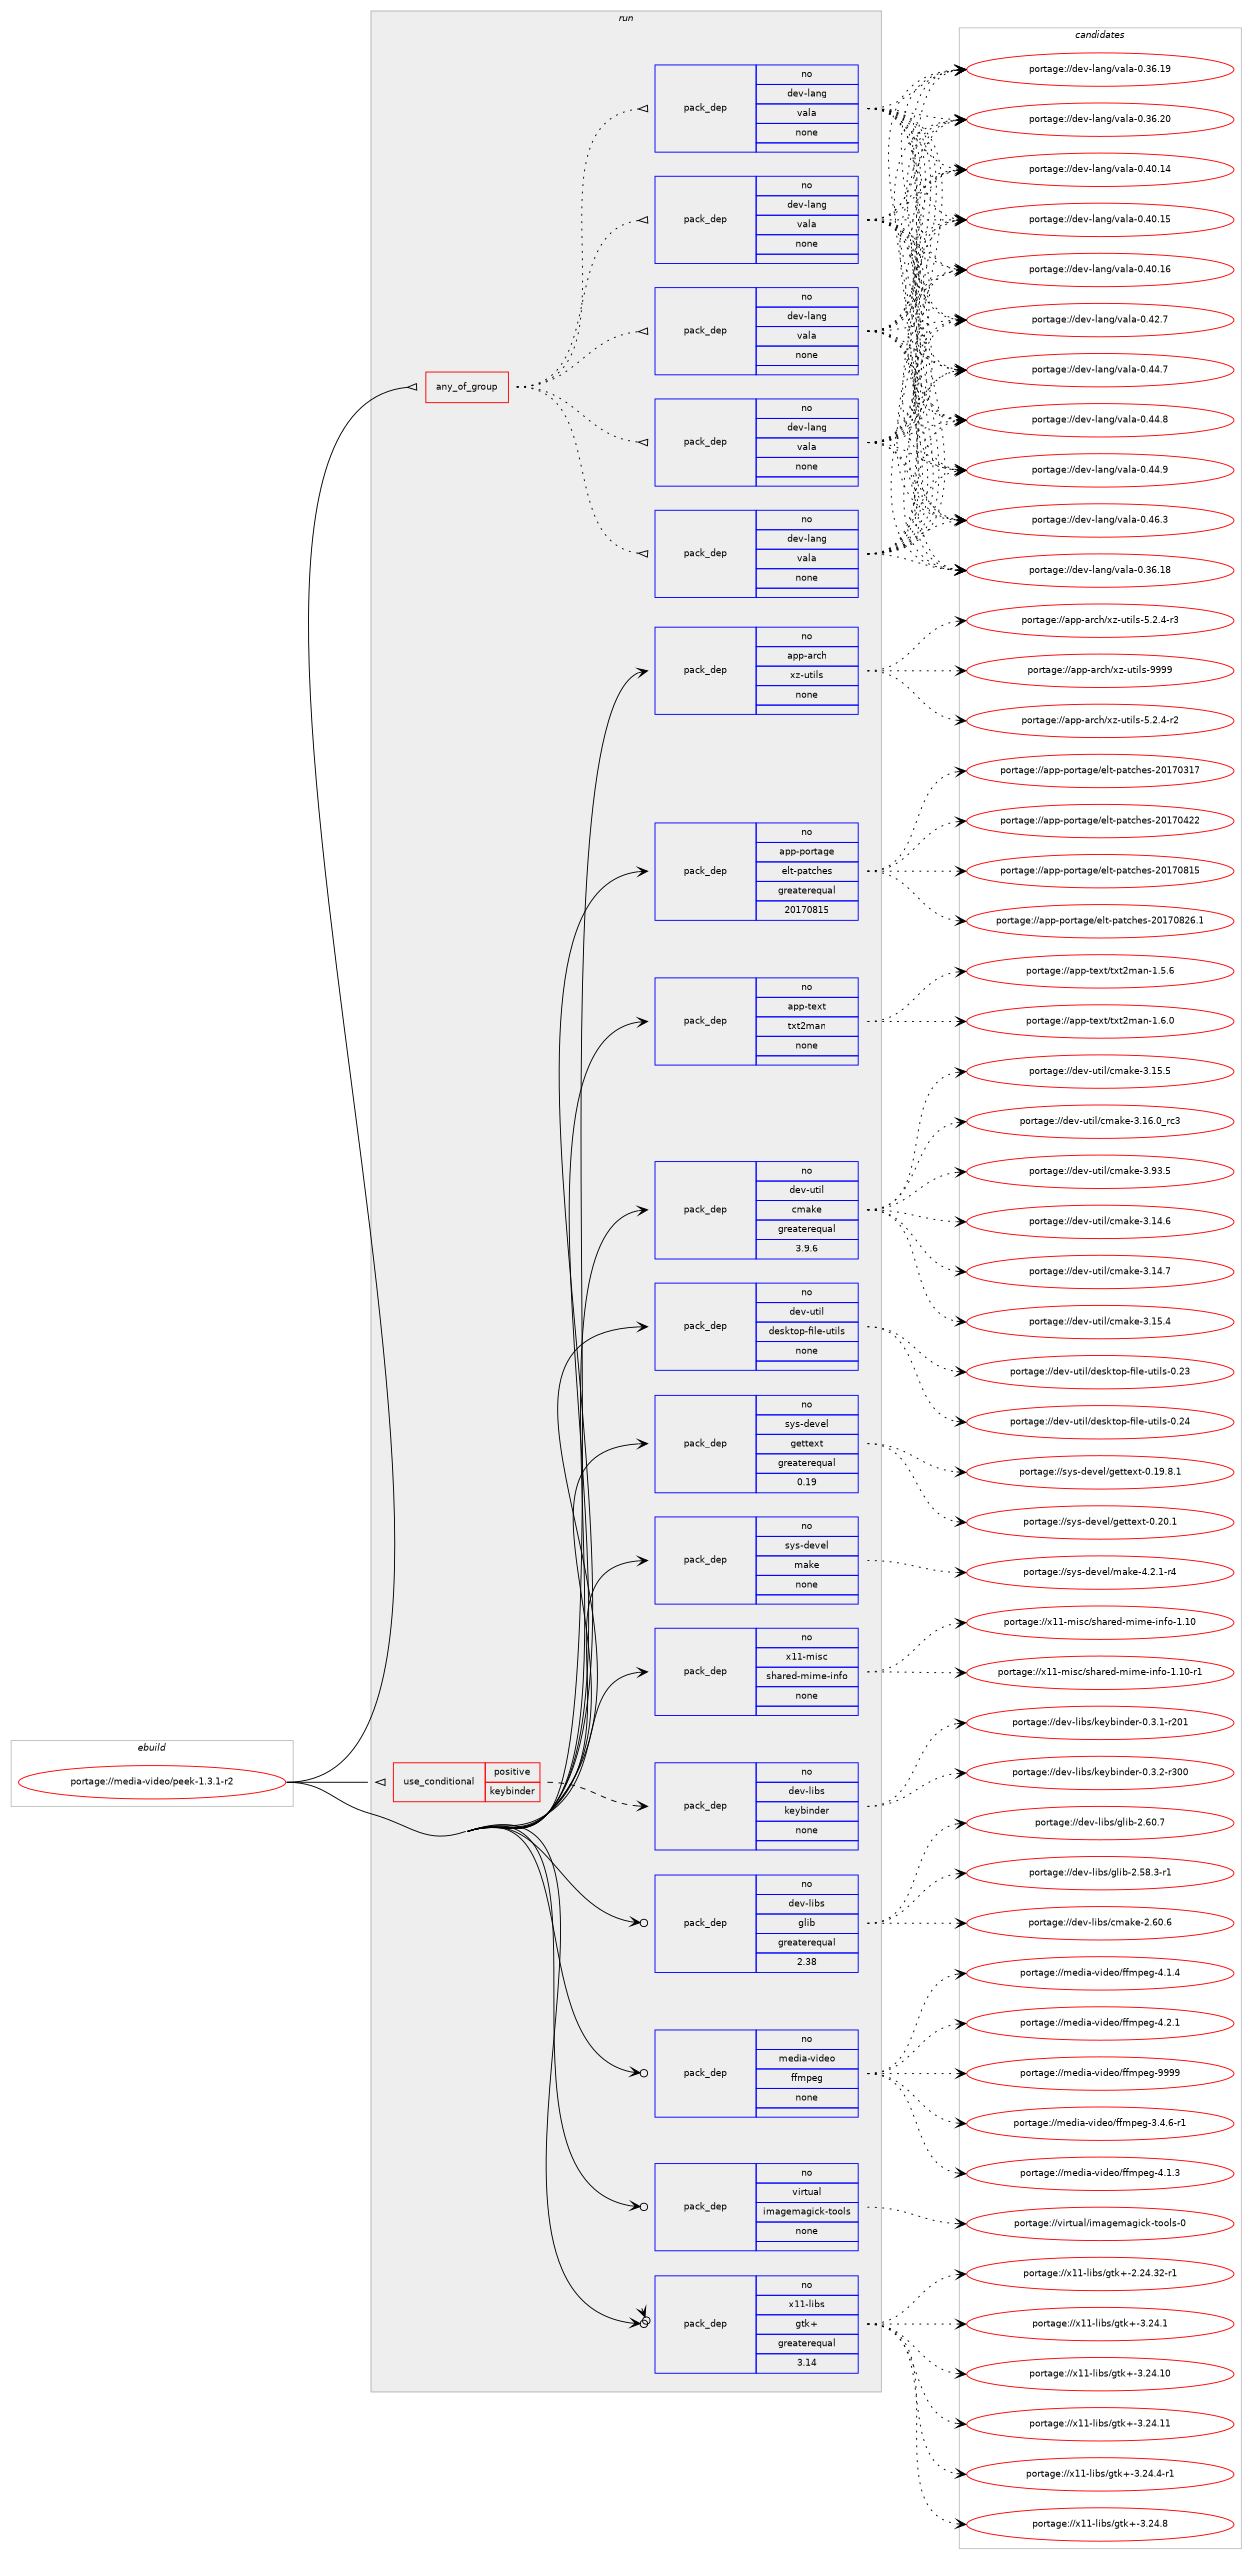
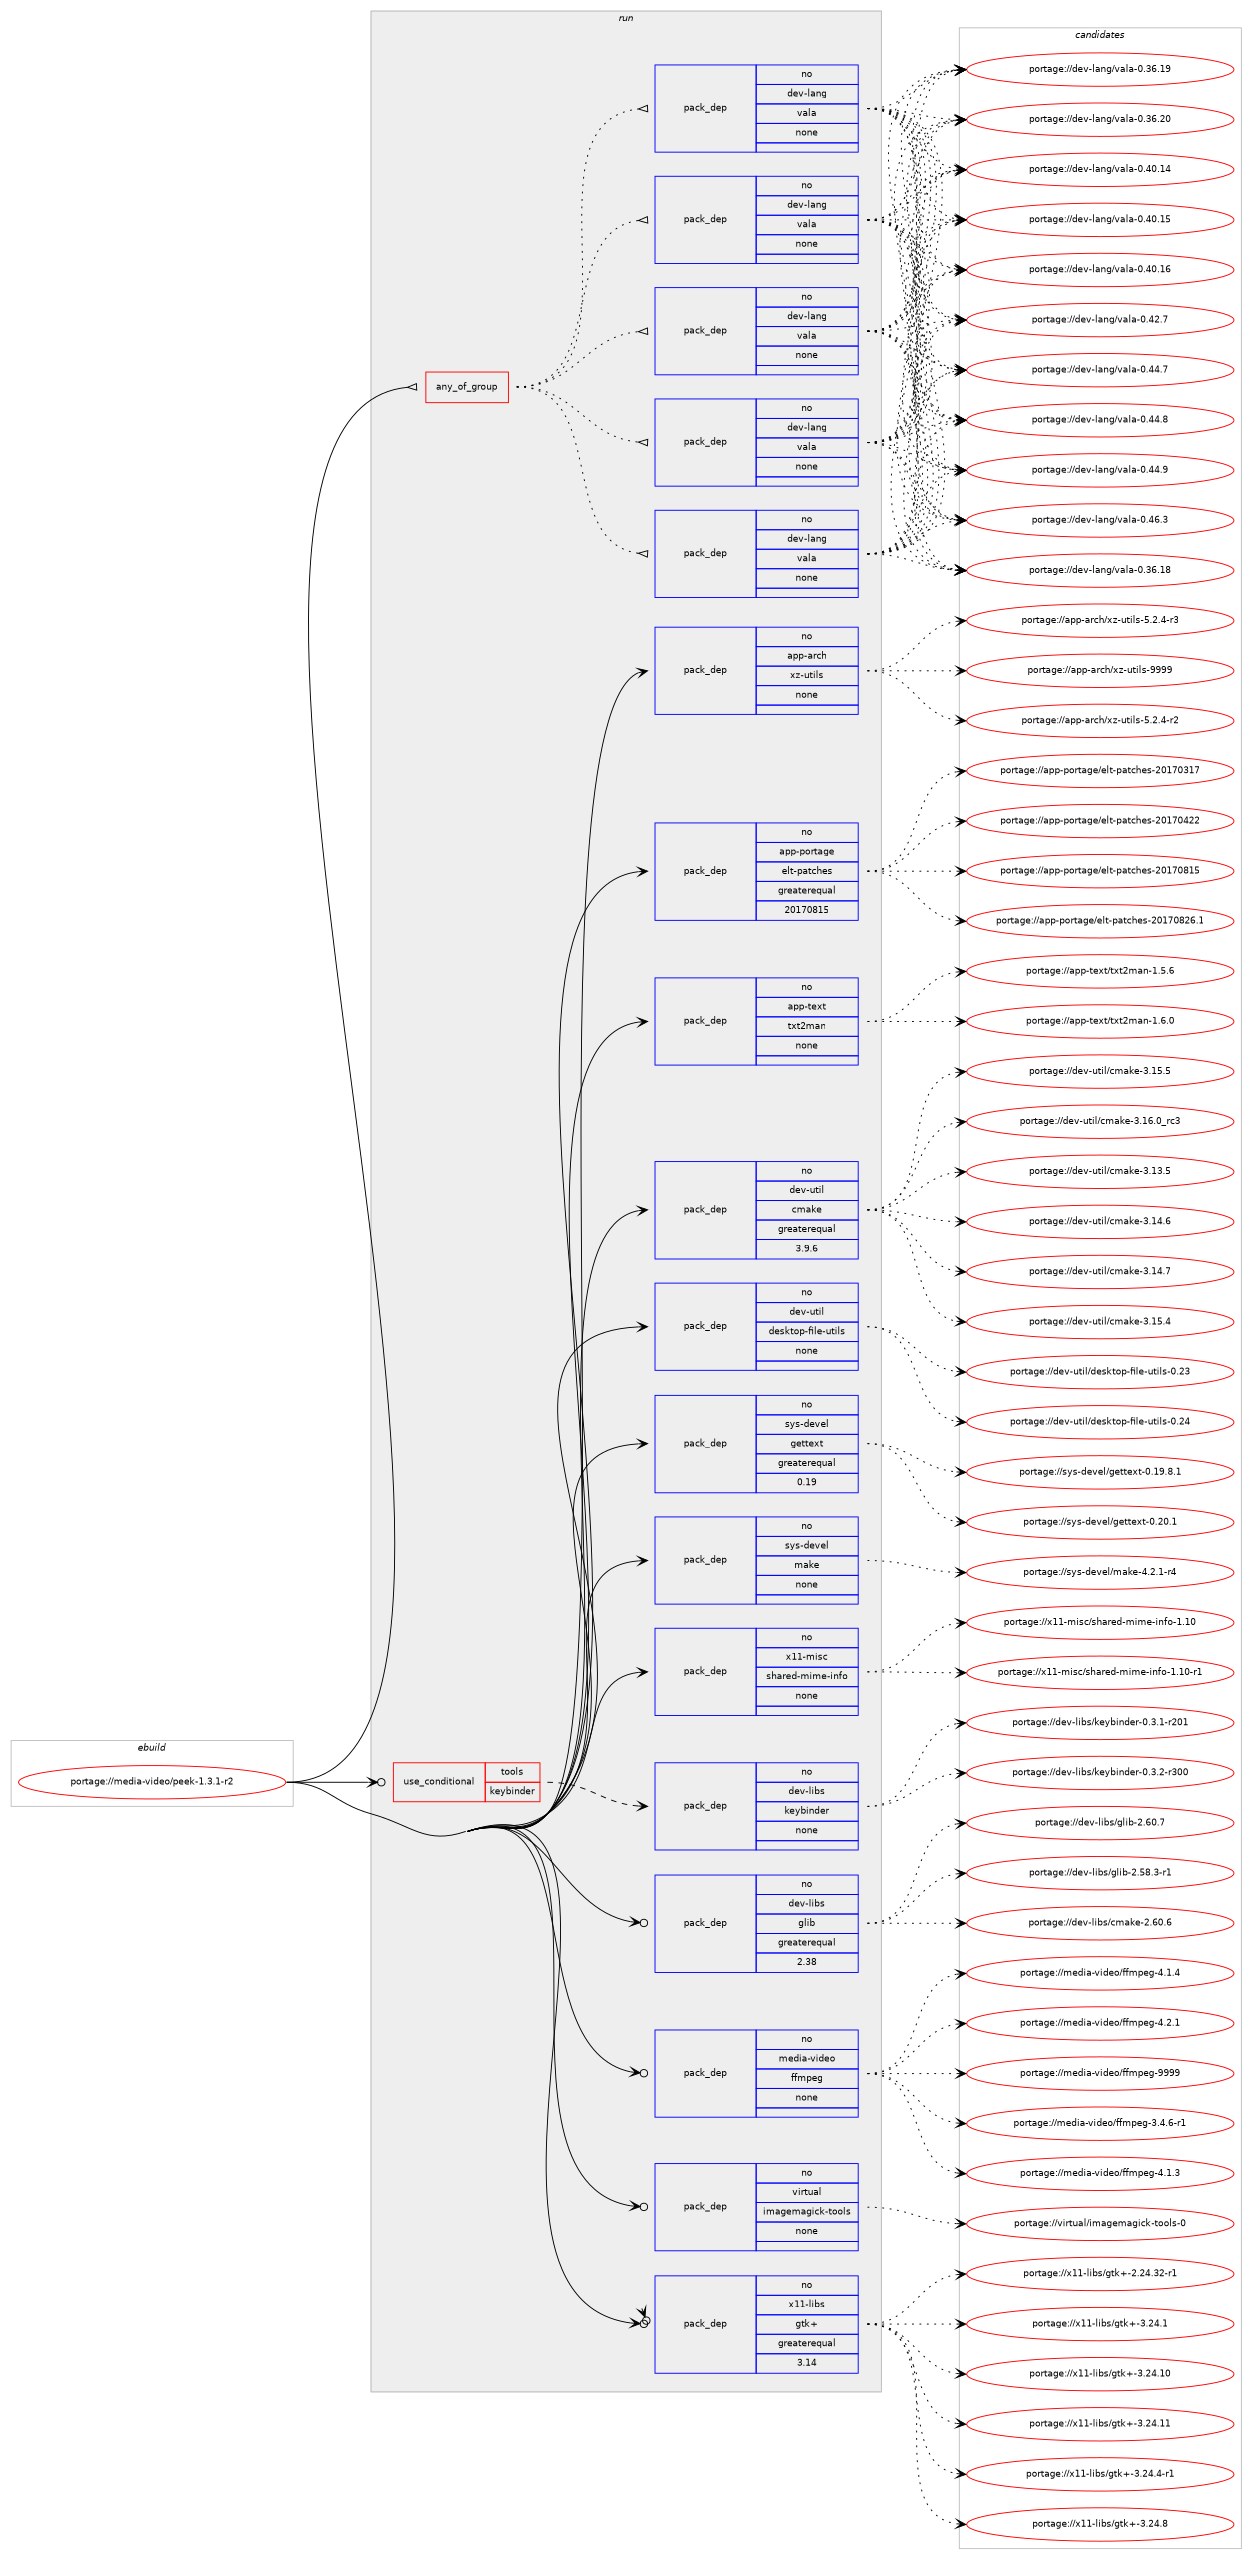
(1100, 1172) -> (1100, 1172)
(513, 1772) -> (513, 1772)
(327, 1782) -> (327, 1782)
